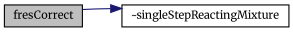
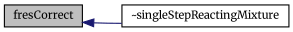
(97, 9) -> (108, 23)
